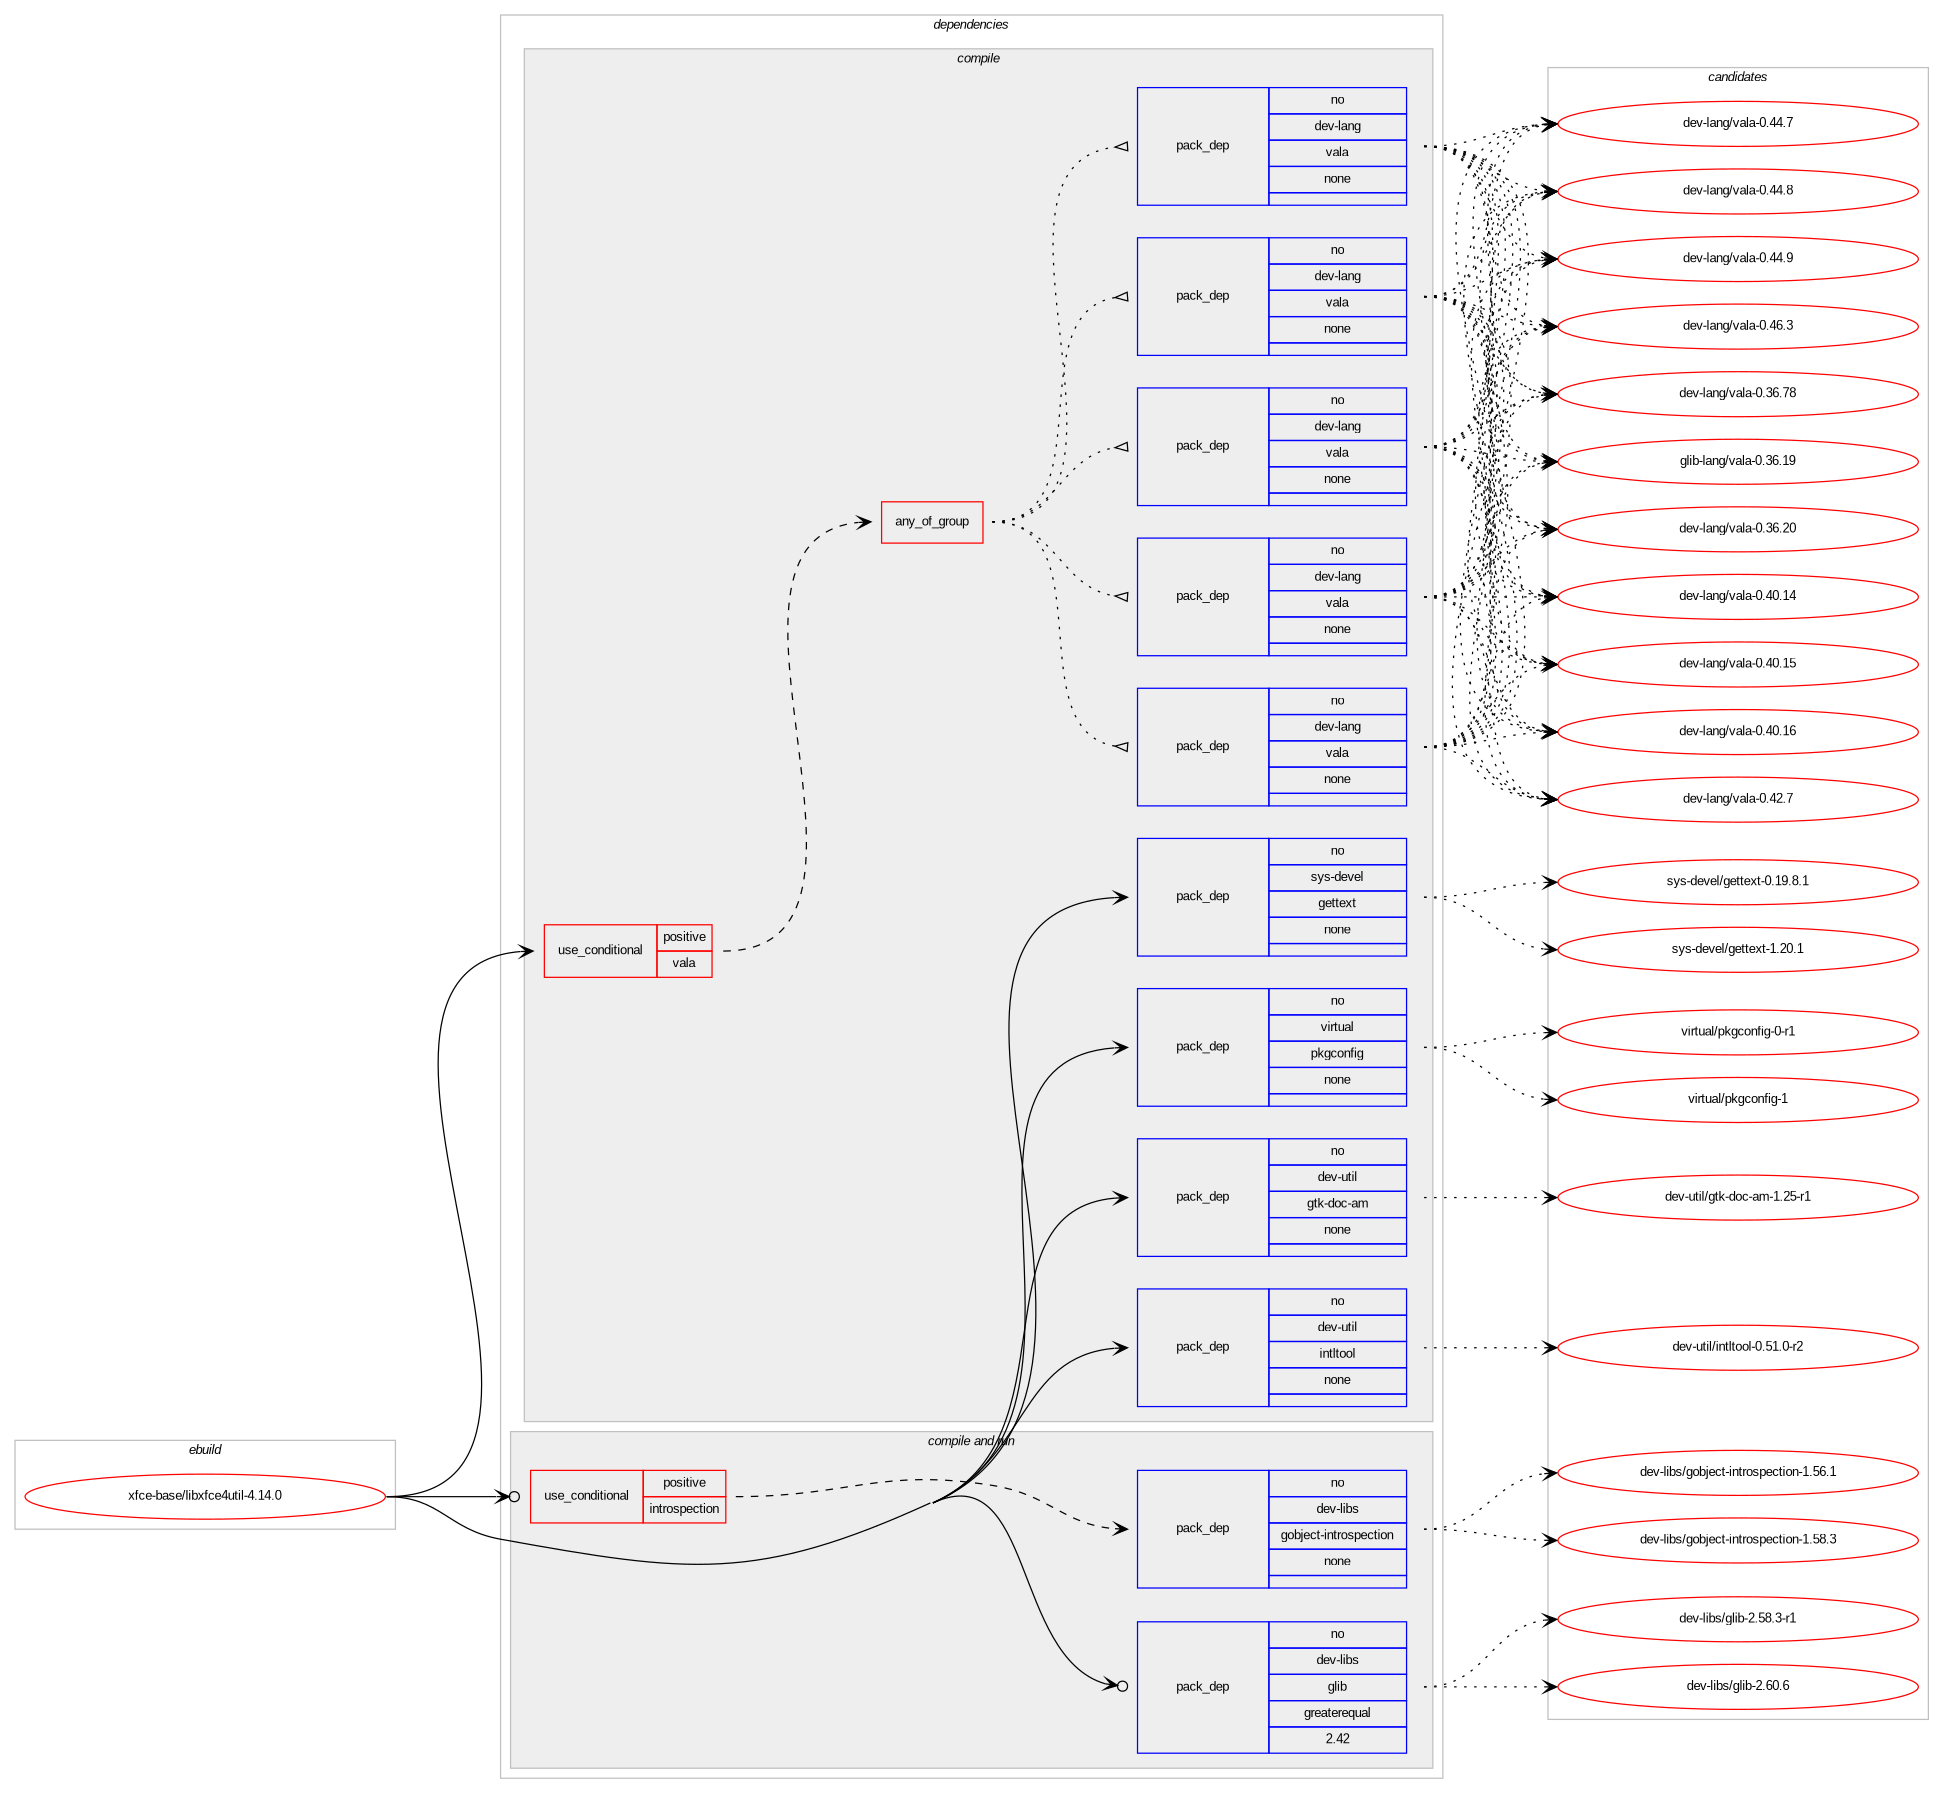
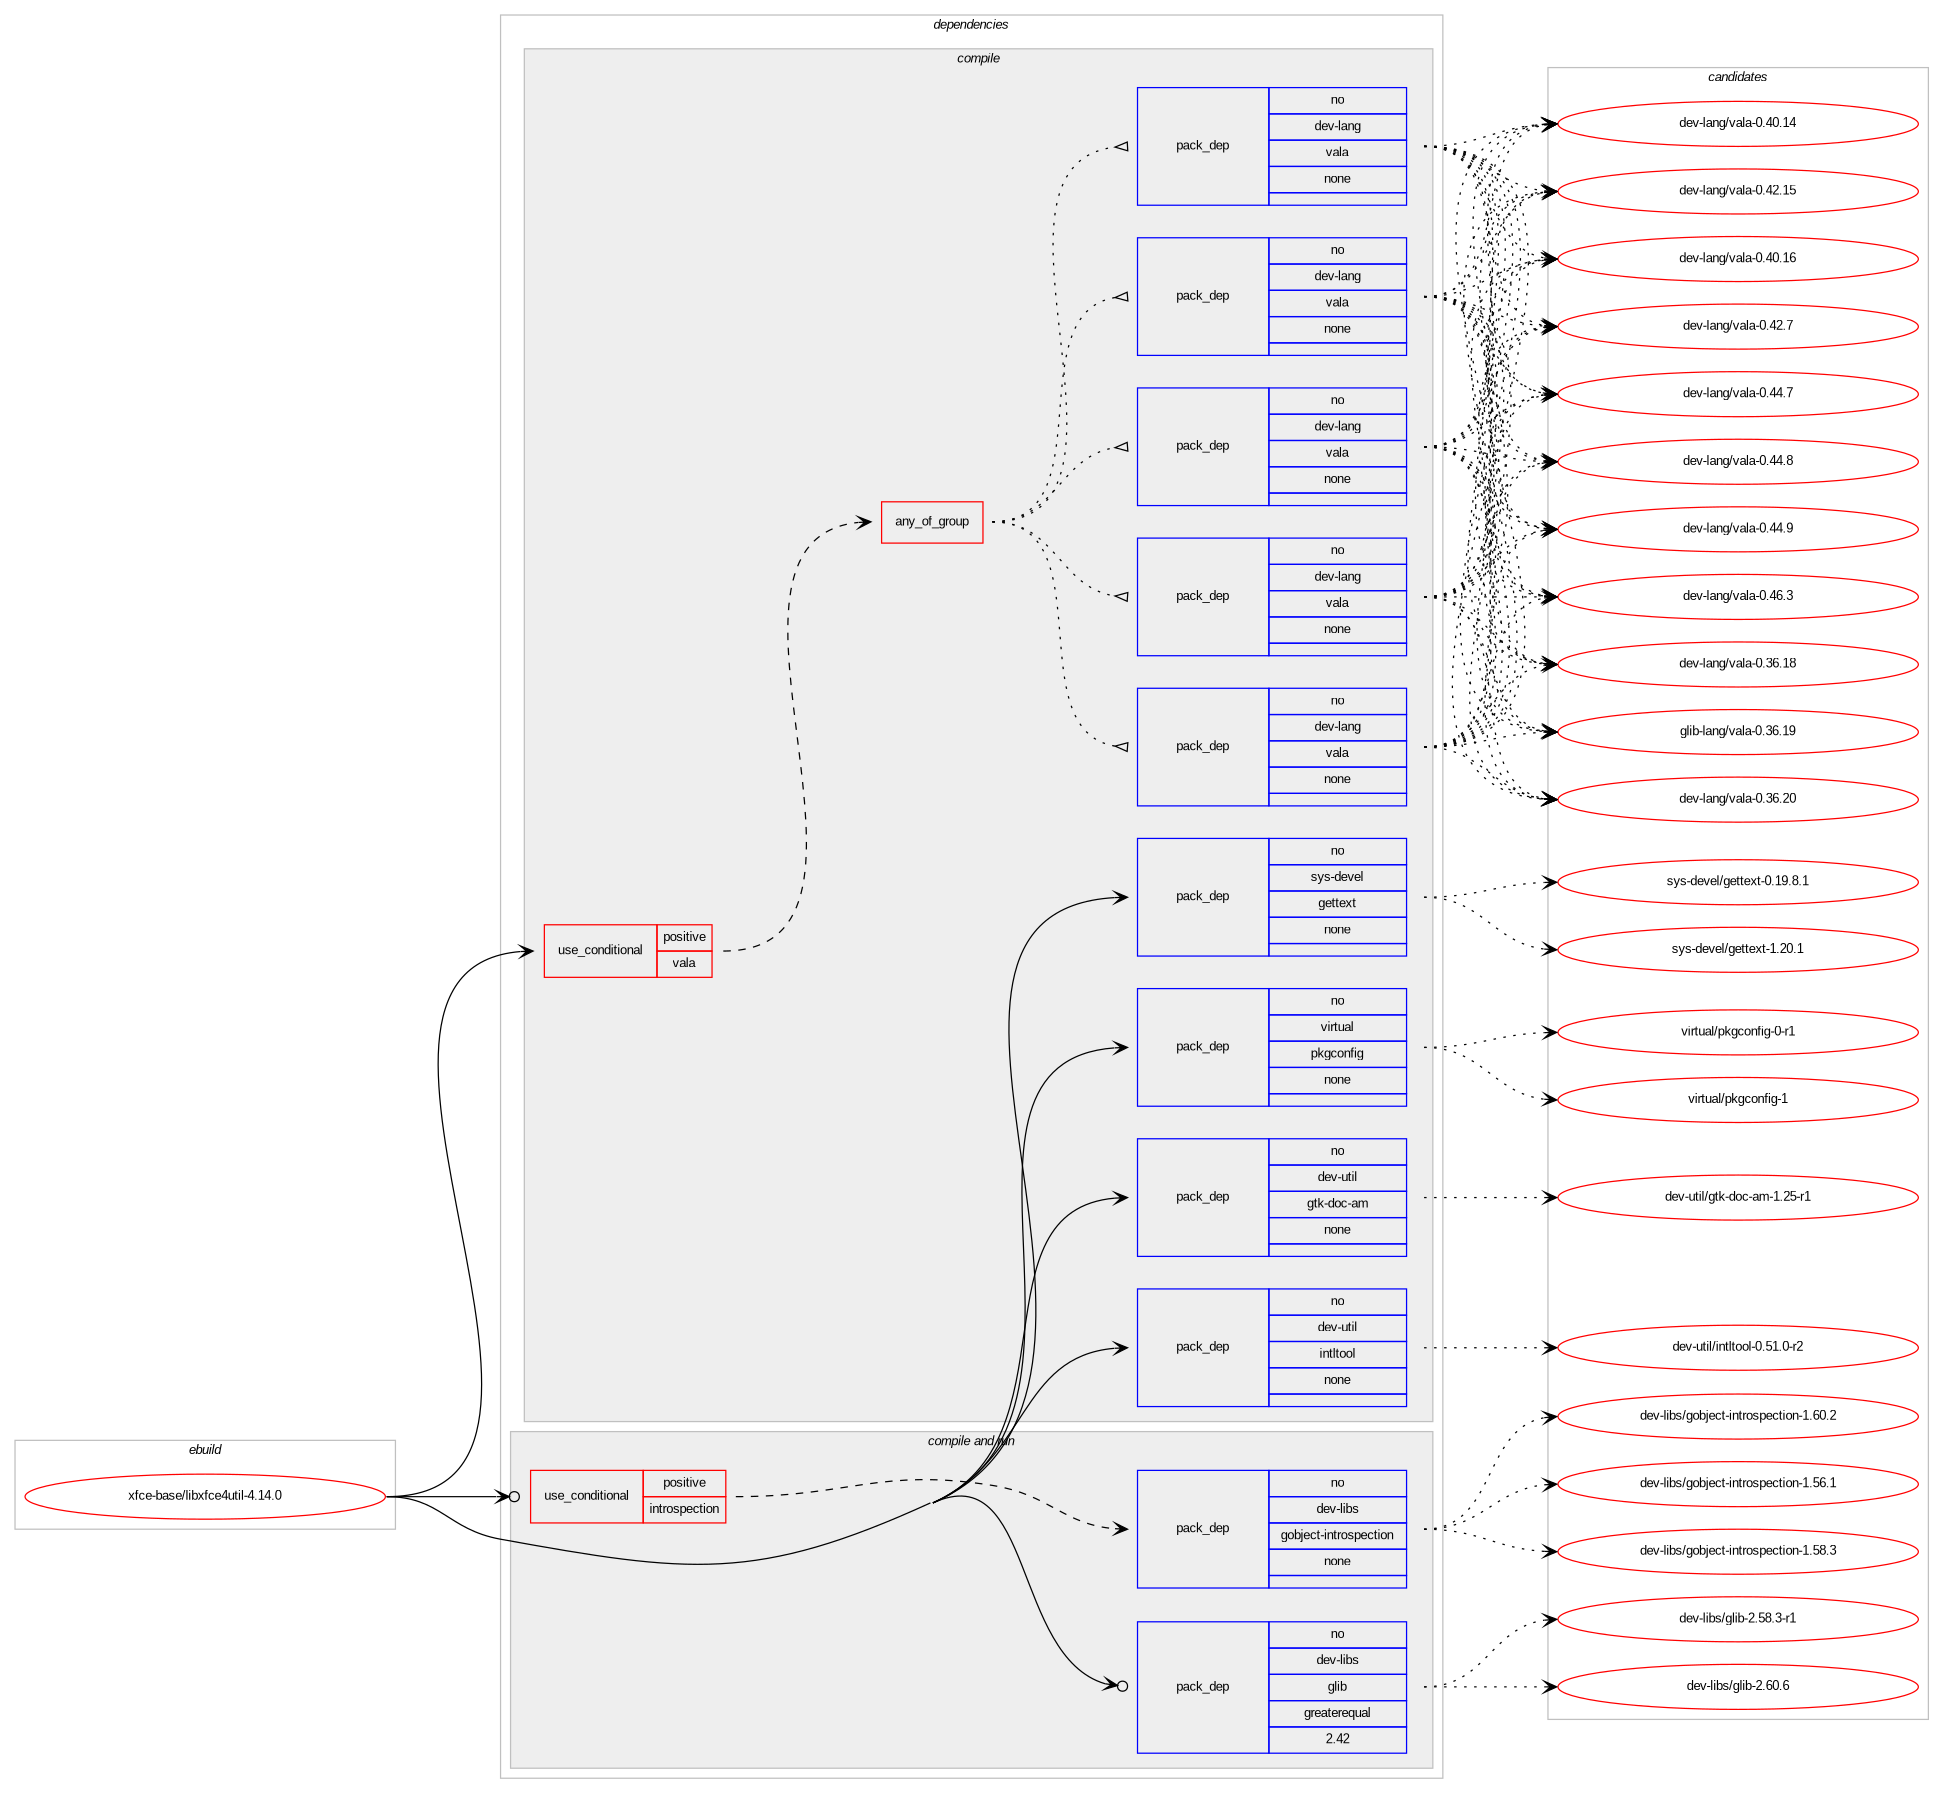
(1738, 394) -> (1738, 664)
(1738, 664) -> (1738, 191)
none -> (1738, 1417)
